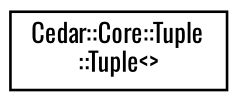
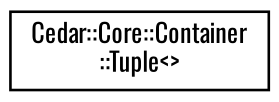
(119, 51) -> (140, 51)
